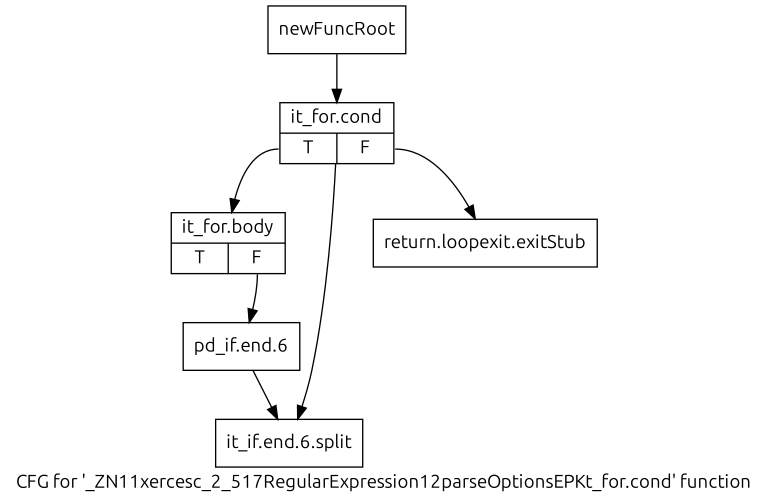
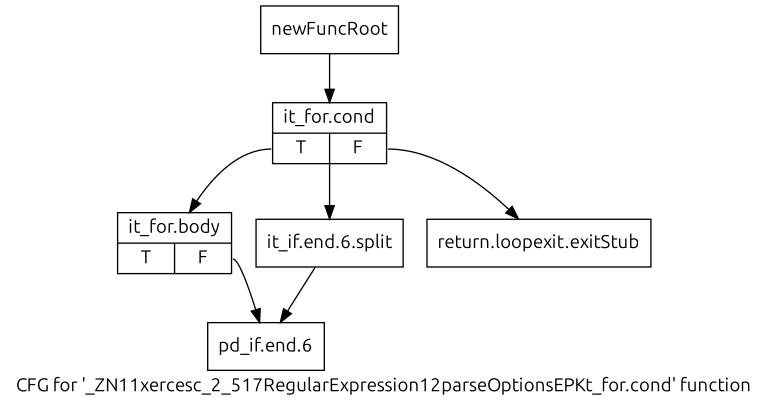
(262, 389) -> (301, 289)
